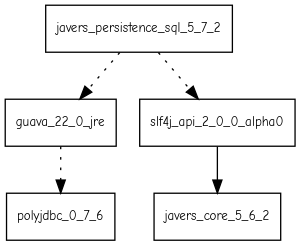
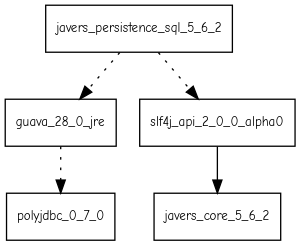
(139, 29) -> (139, 29)
(61, 123) -> (61, 123)
(61, 217) -> (61, 217)
